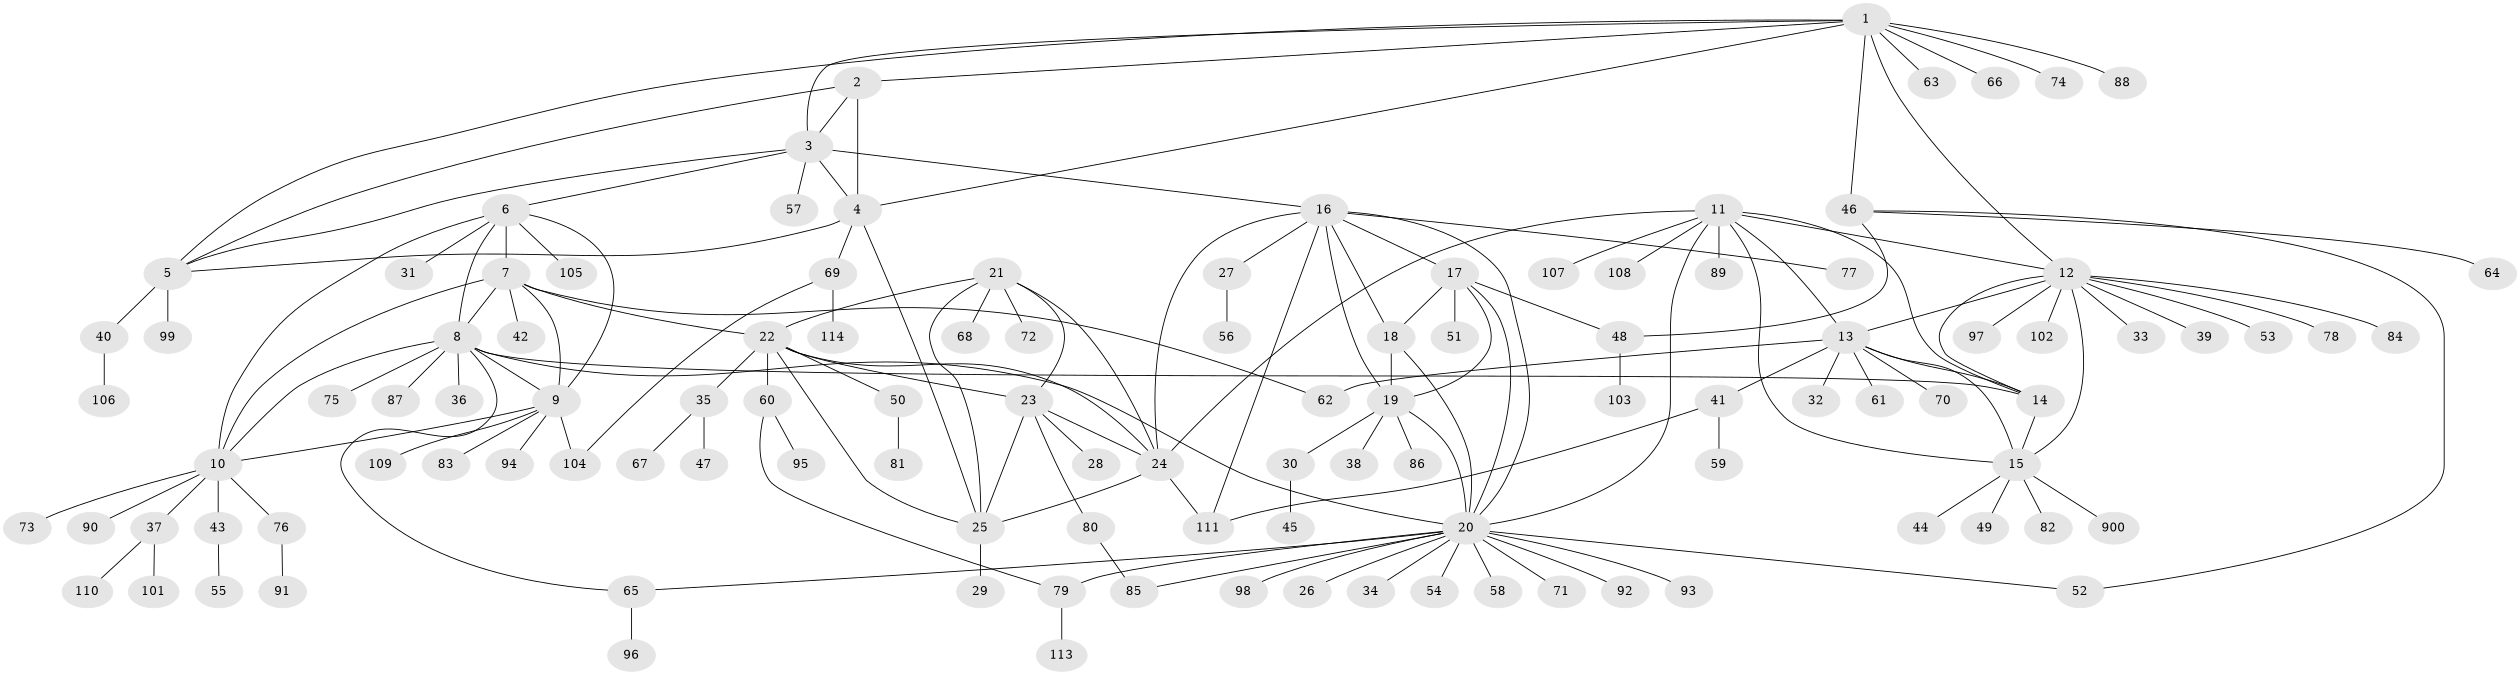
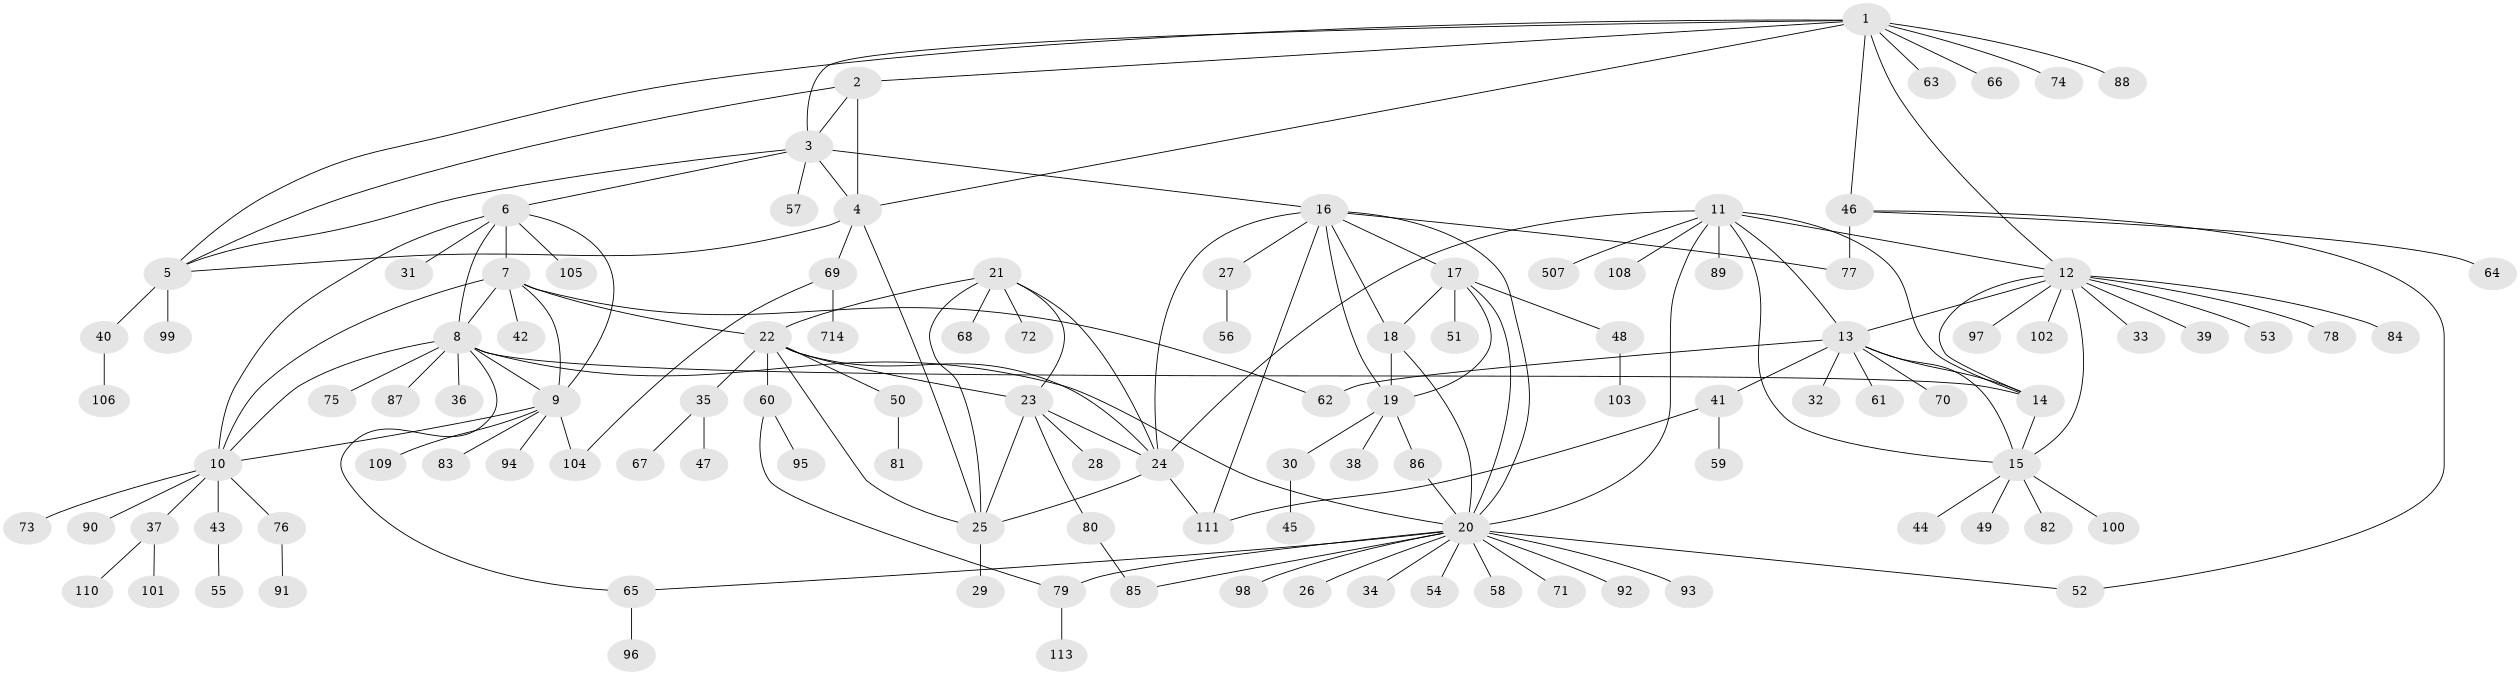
(1554, 274) -> (1554, 274)
(1803, 321) -> (1850, 245)
(833, 337) -> (833, 337)
(1452, 453) -> (1442, 496)
(2114, 528) -> (2114, 528)
